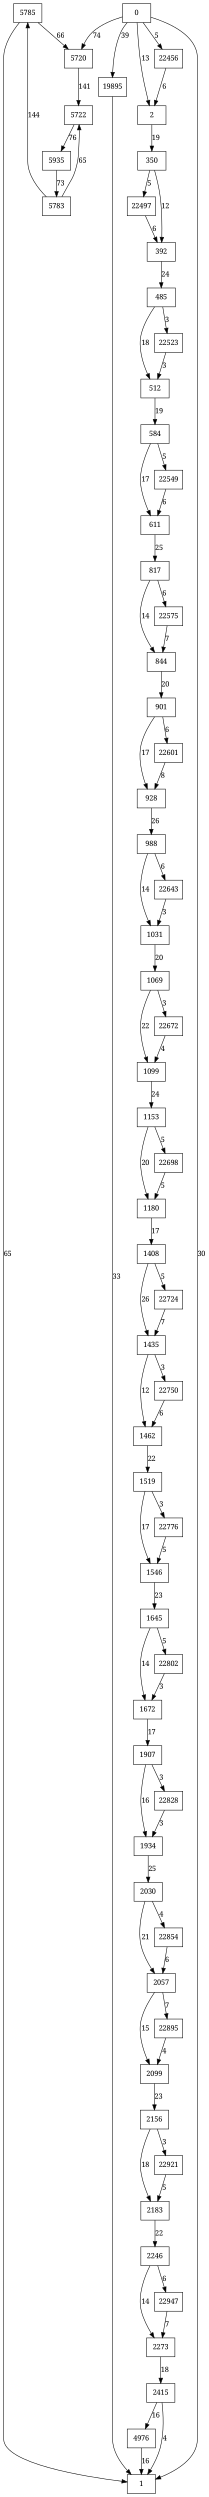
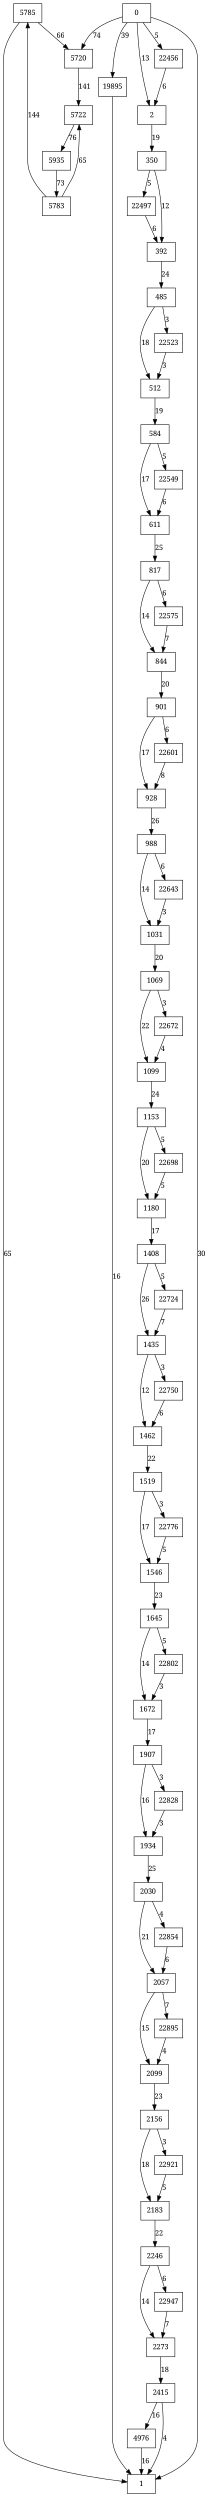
(117, 1277) -> (117, 1277)
